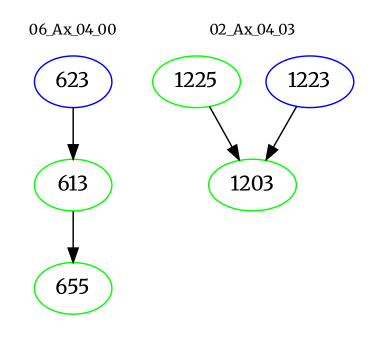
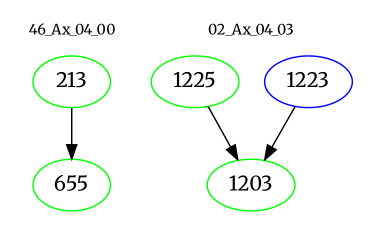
(73, 31) -> (72, 31)
(73, 82) -> none
(73, 185) -> (72, 82)
